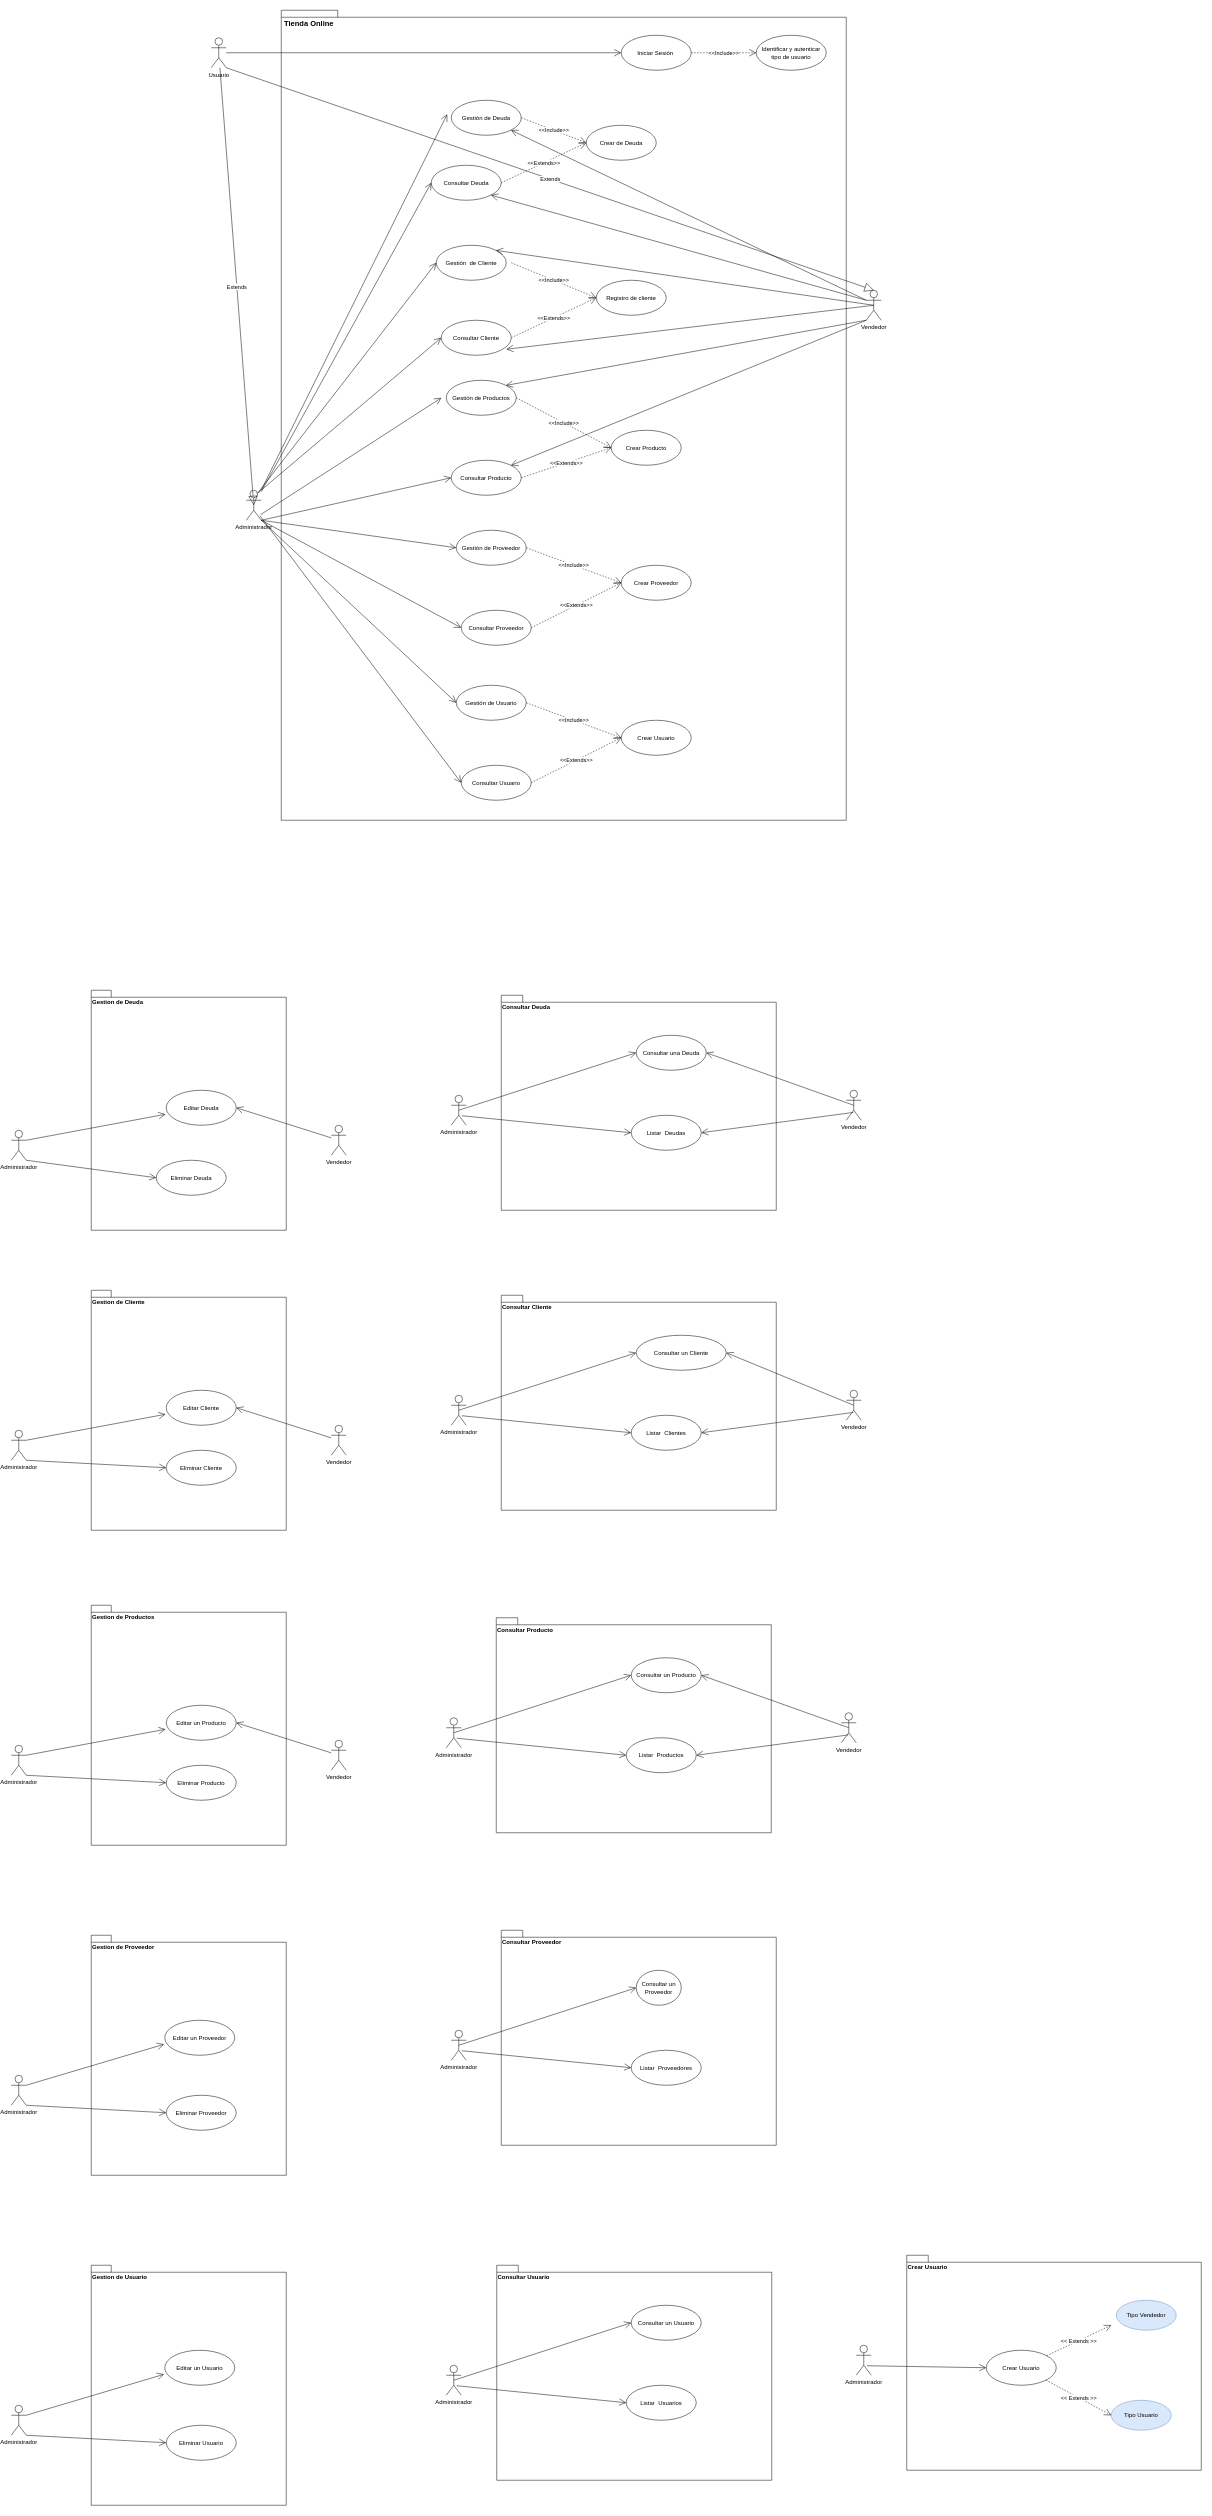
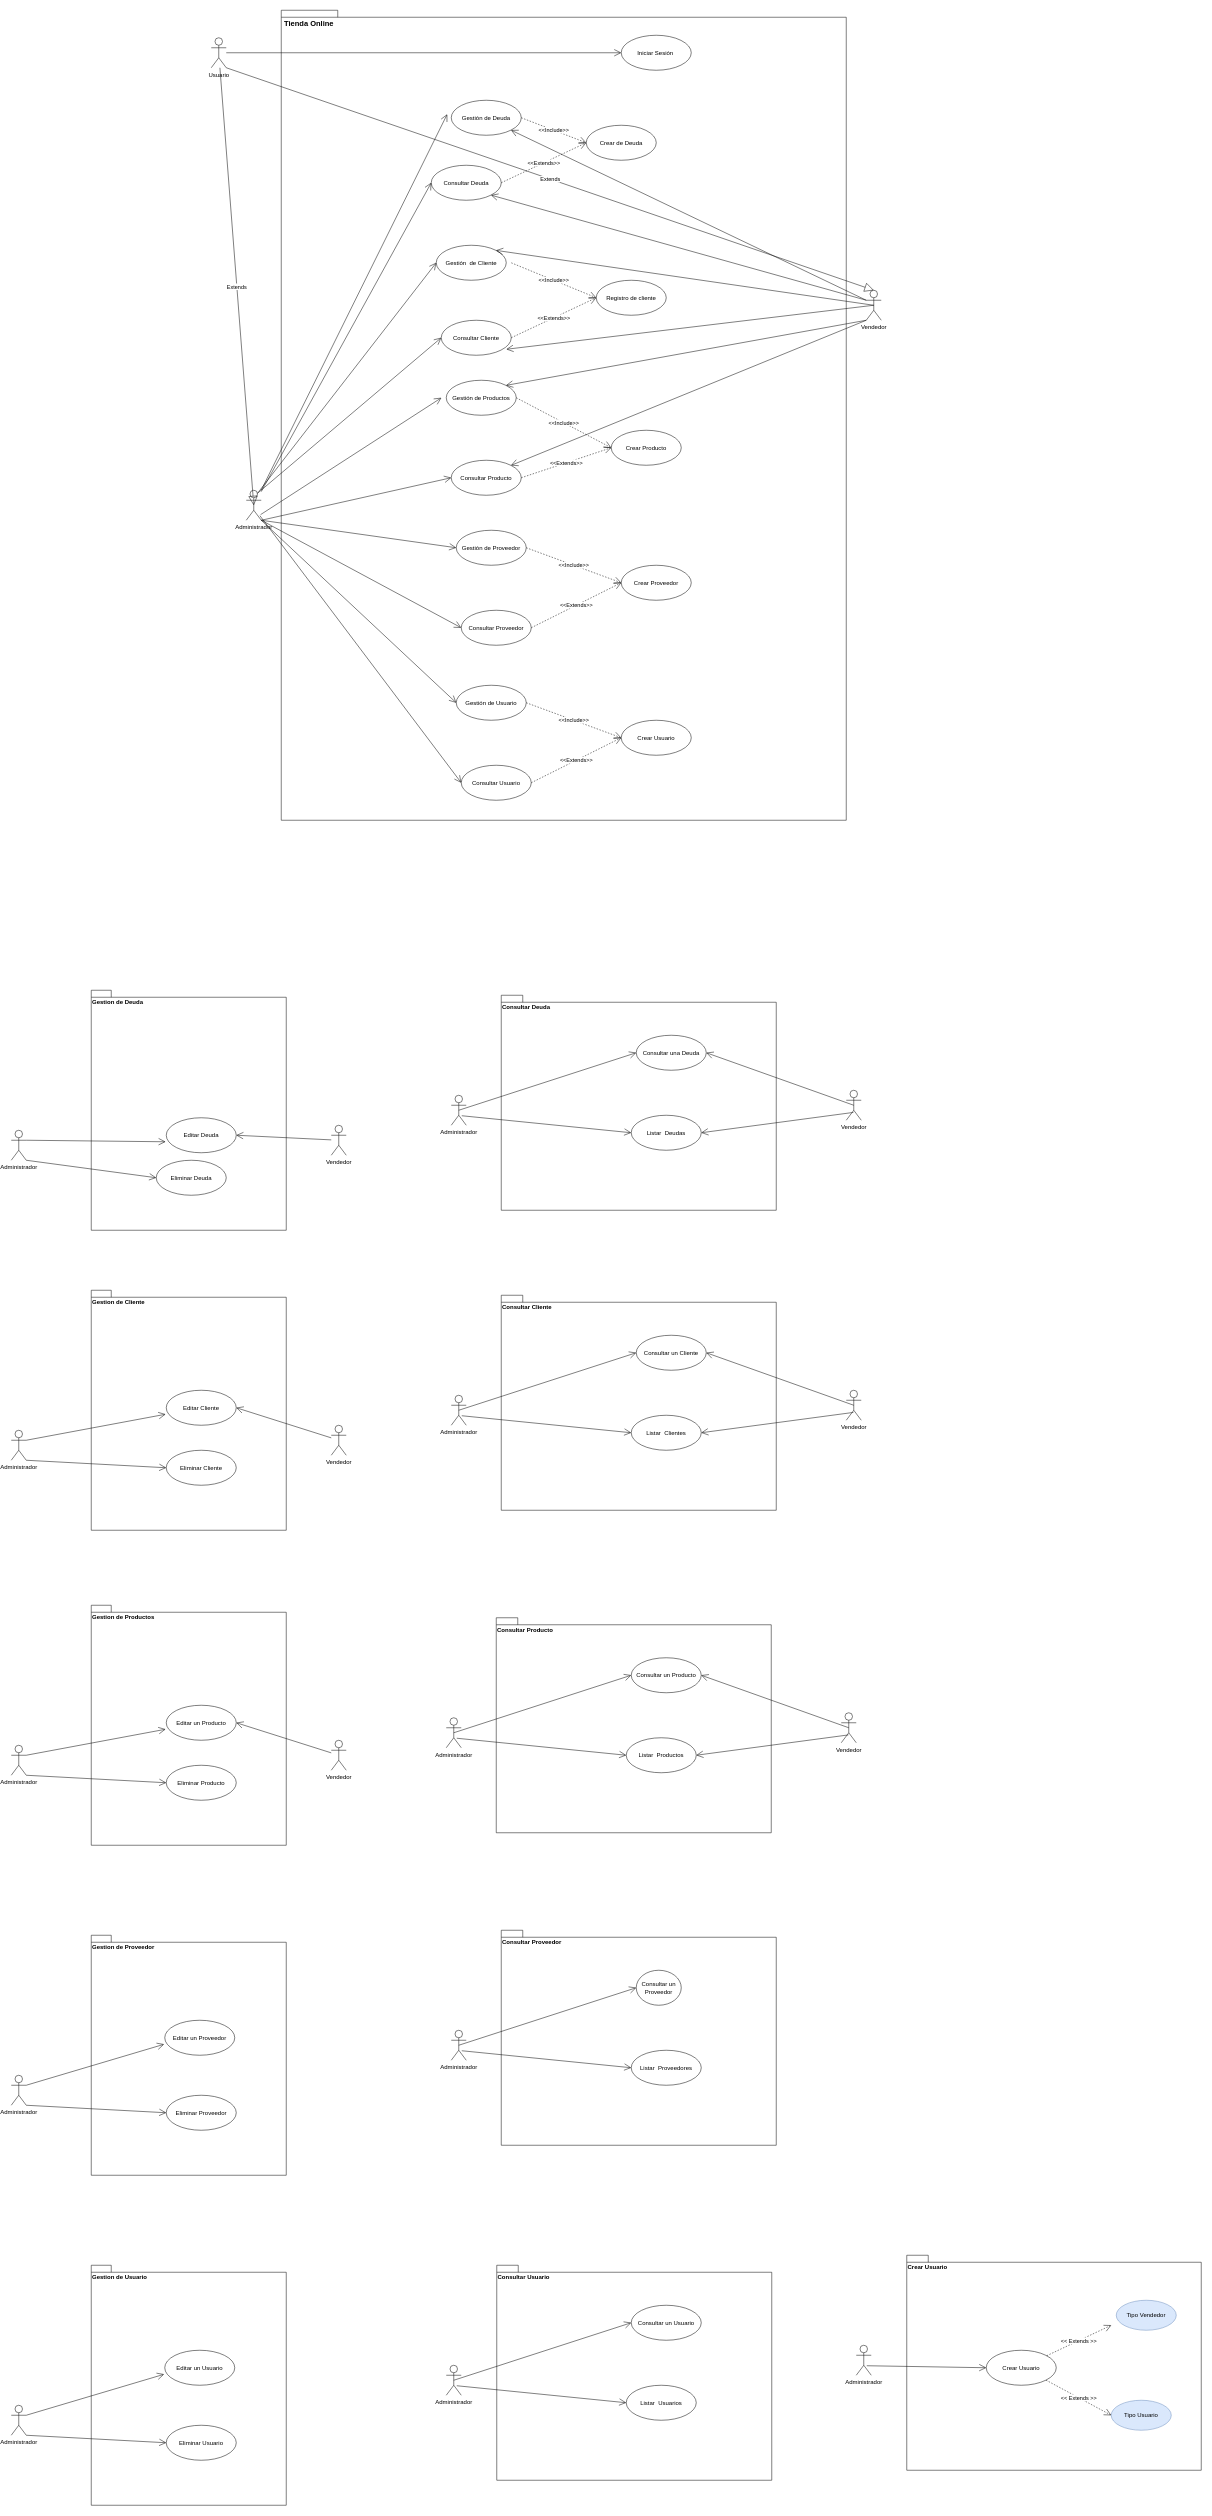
(724, 53) -> none
(791, 53) -> none
(201, 1108) -> (201, 1135)
(681, 1353) -> (671, 1353)
